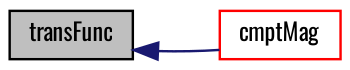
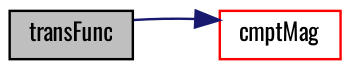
(189, 51) -> (164, 19)
